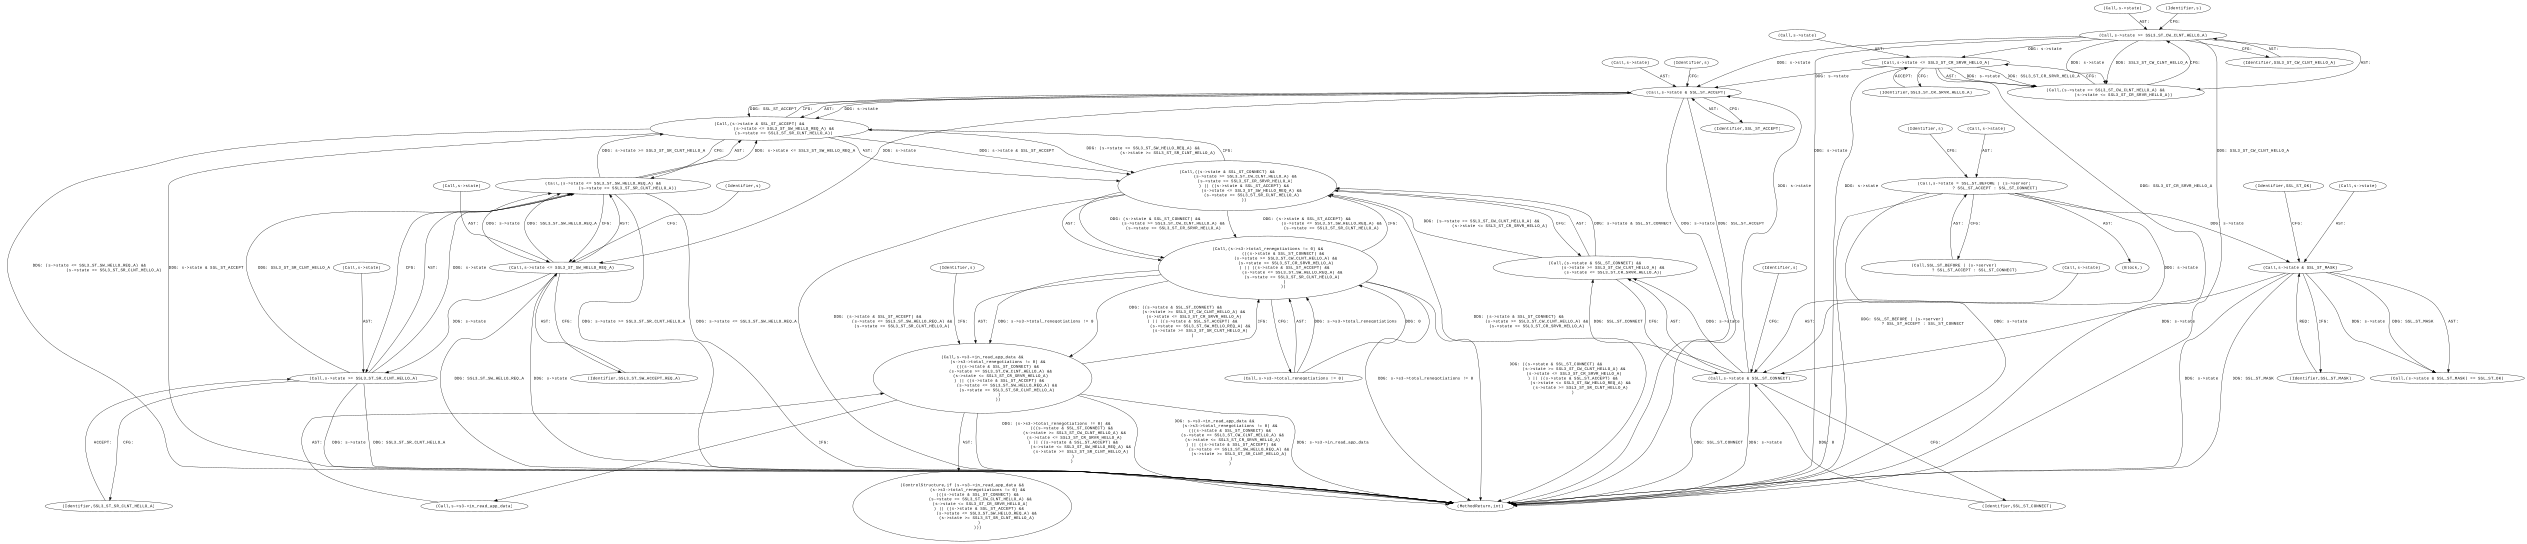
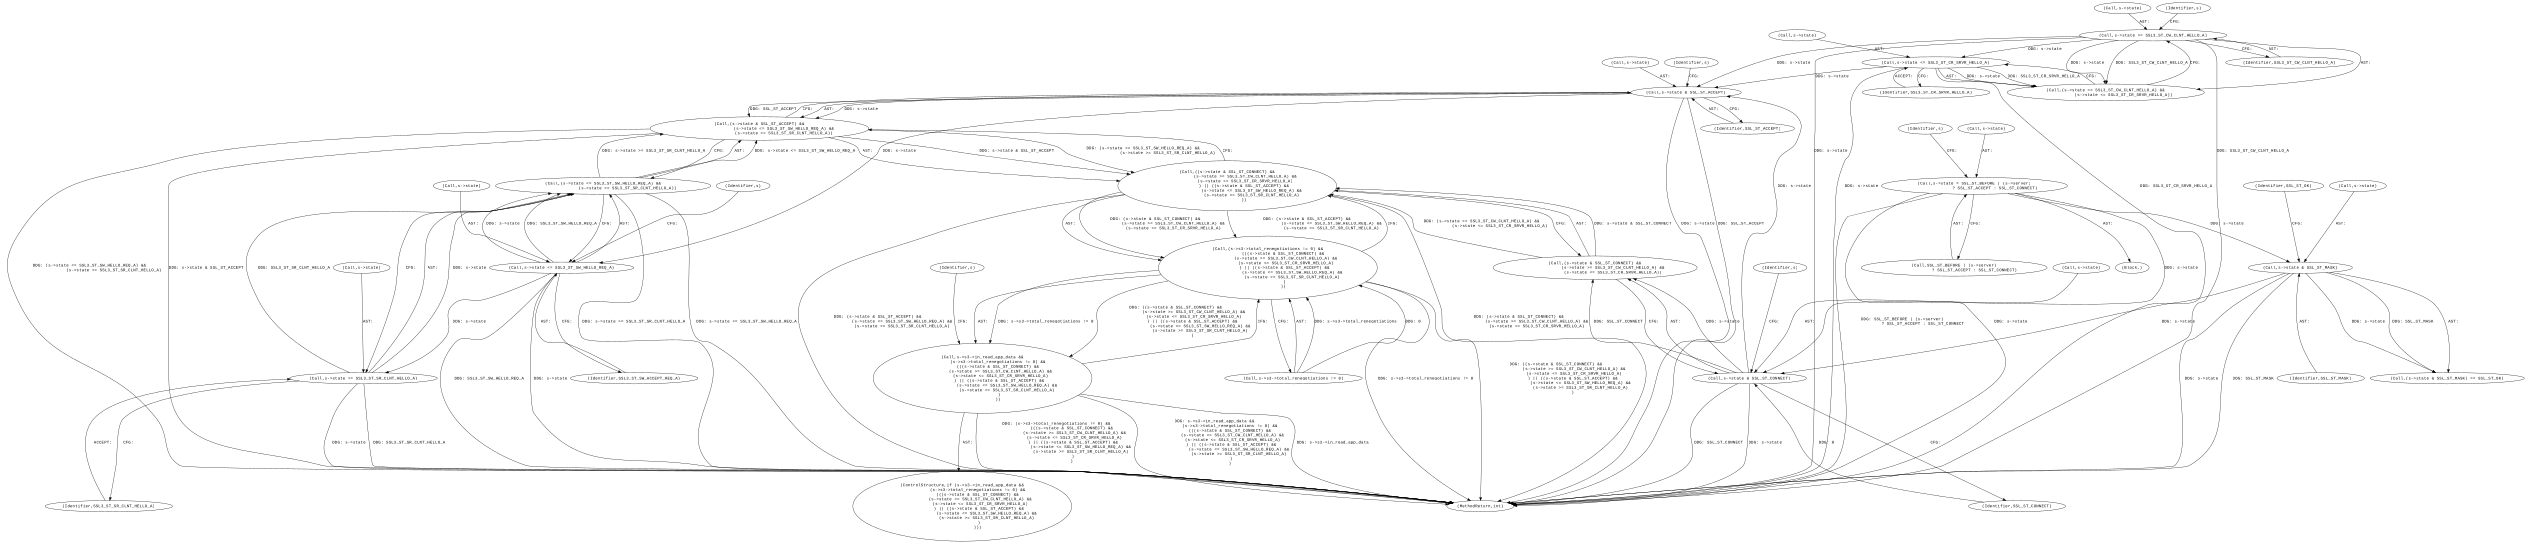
(2317, 320) -> none
(2306, 321) -> (2306, 321)
(474, 506) -> none
